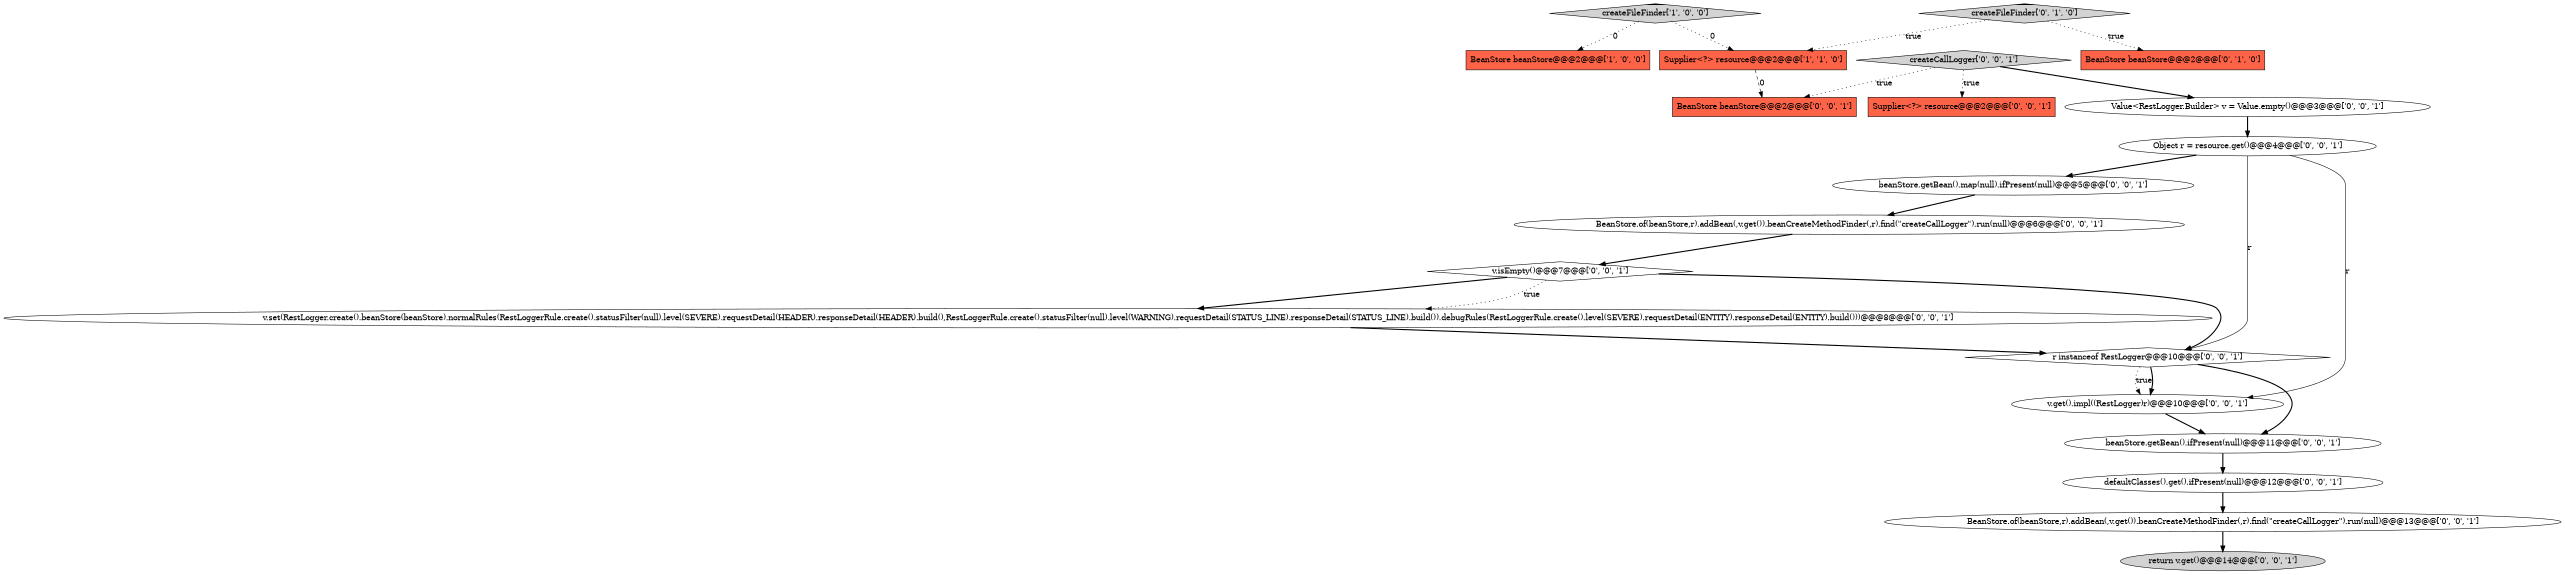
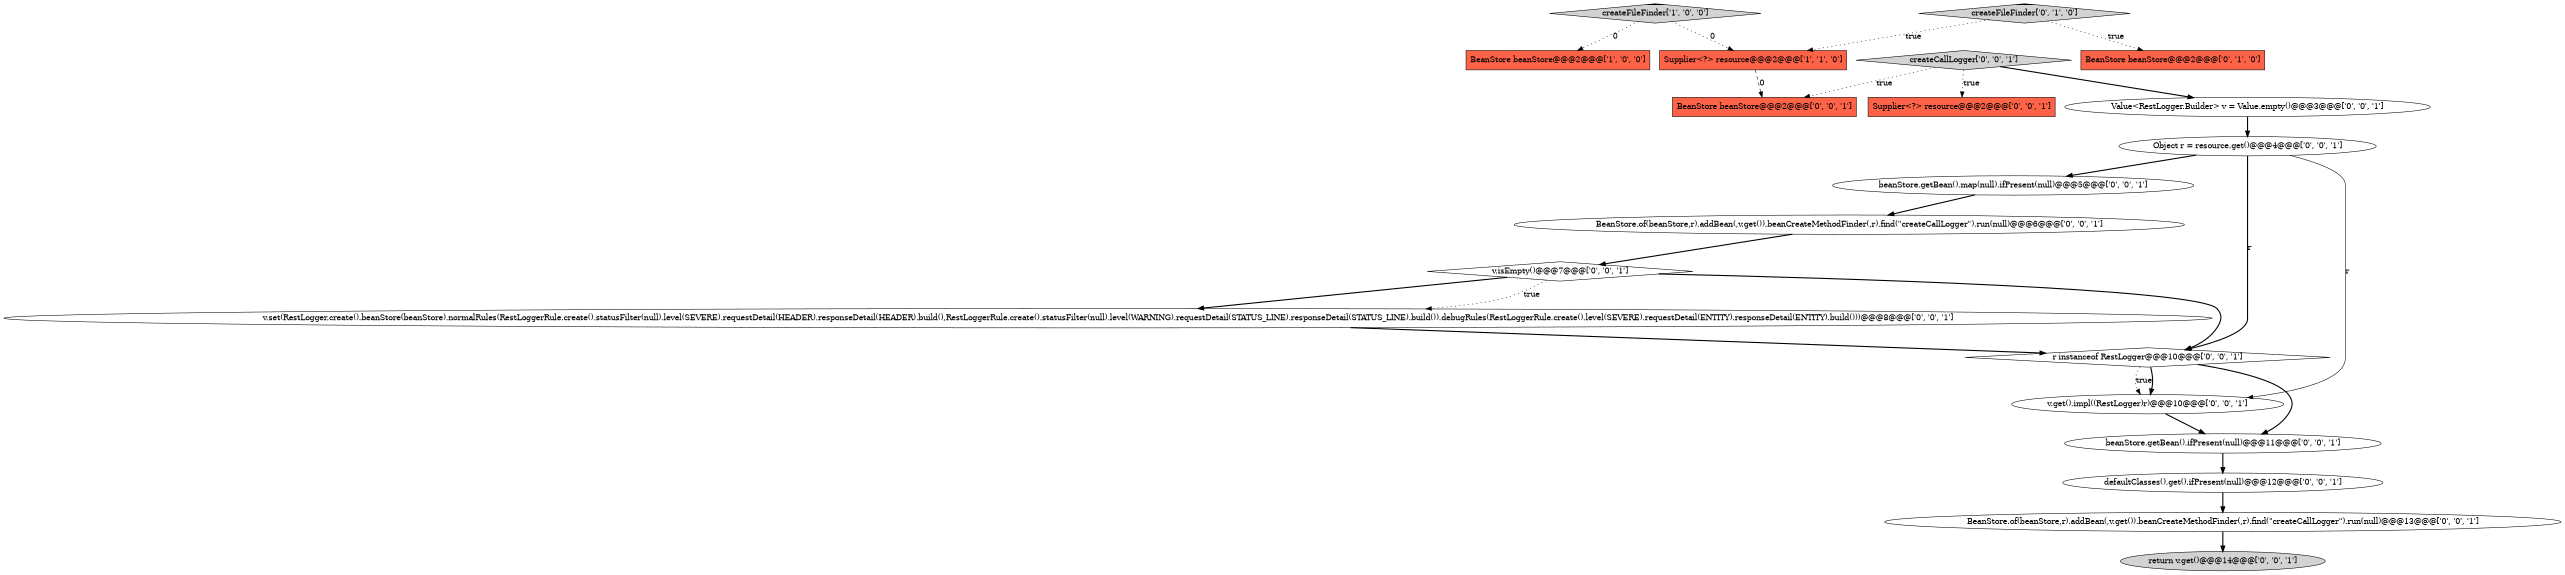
(2248, 271) -> (2248, 271)
